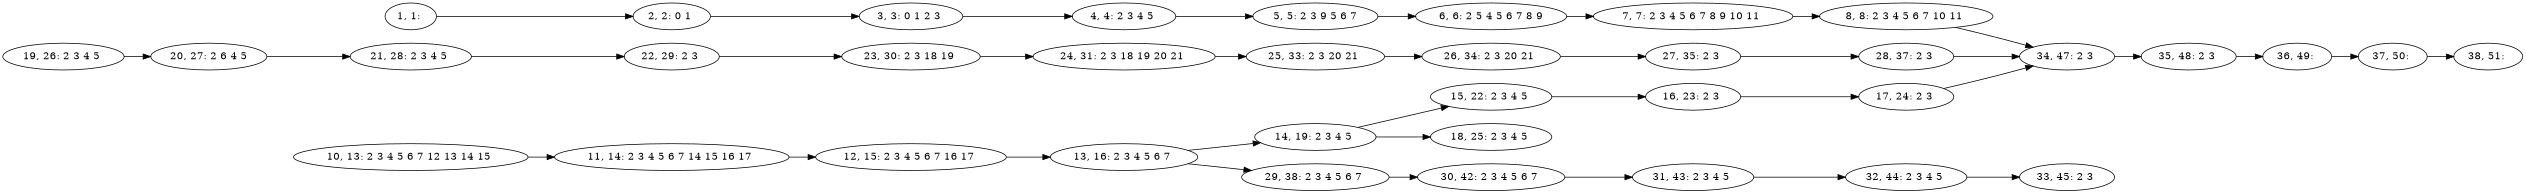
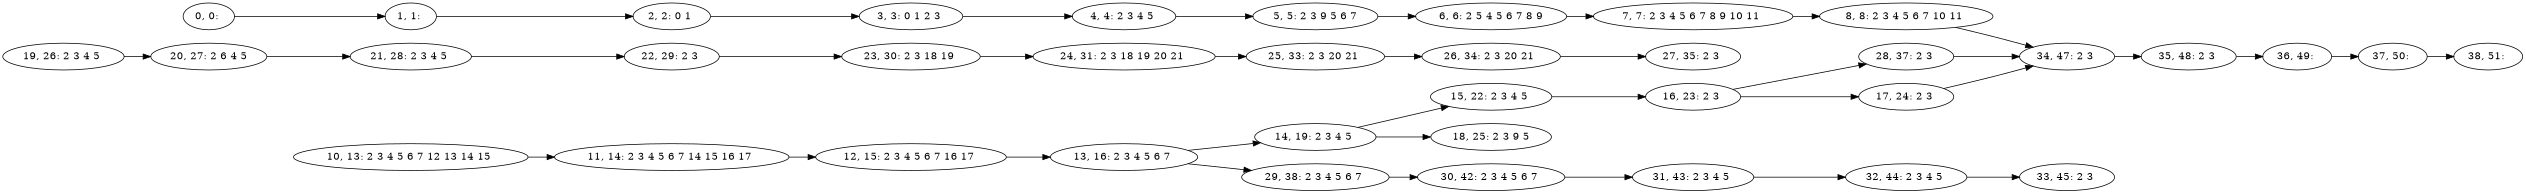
none -> (209, 16)
(1796, 57) -> (1796, 77)
(1491, 137) -> (1491, 137)
